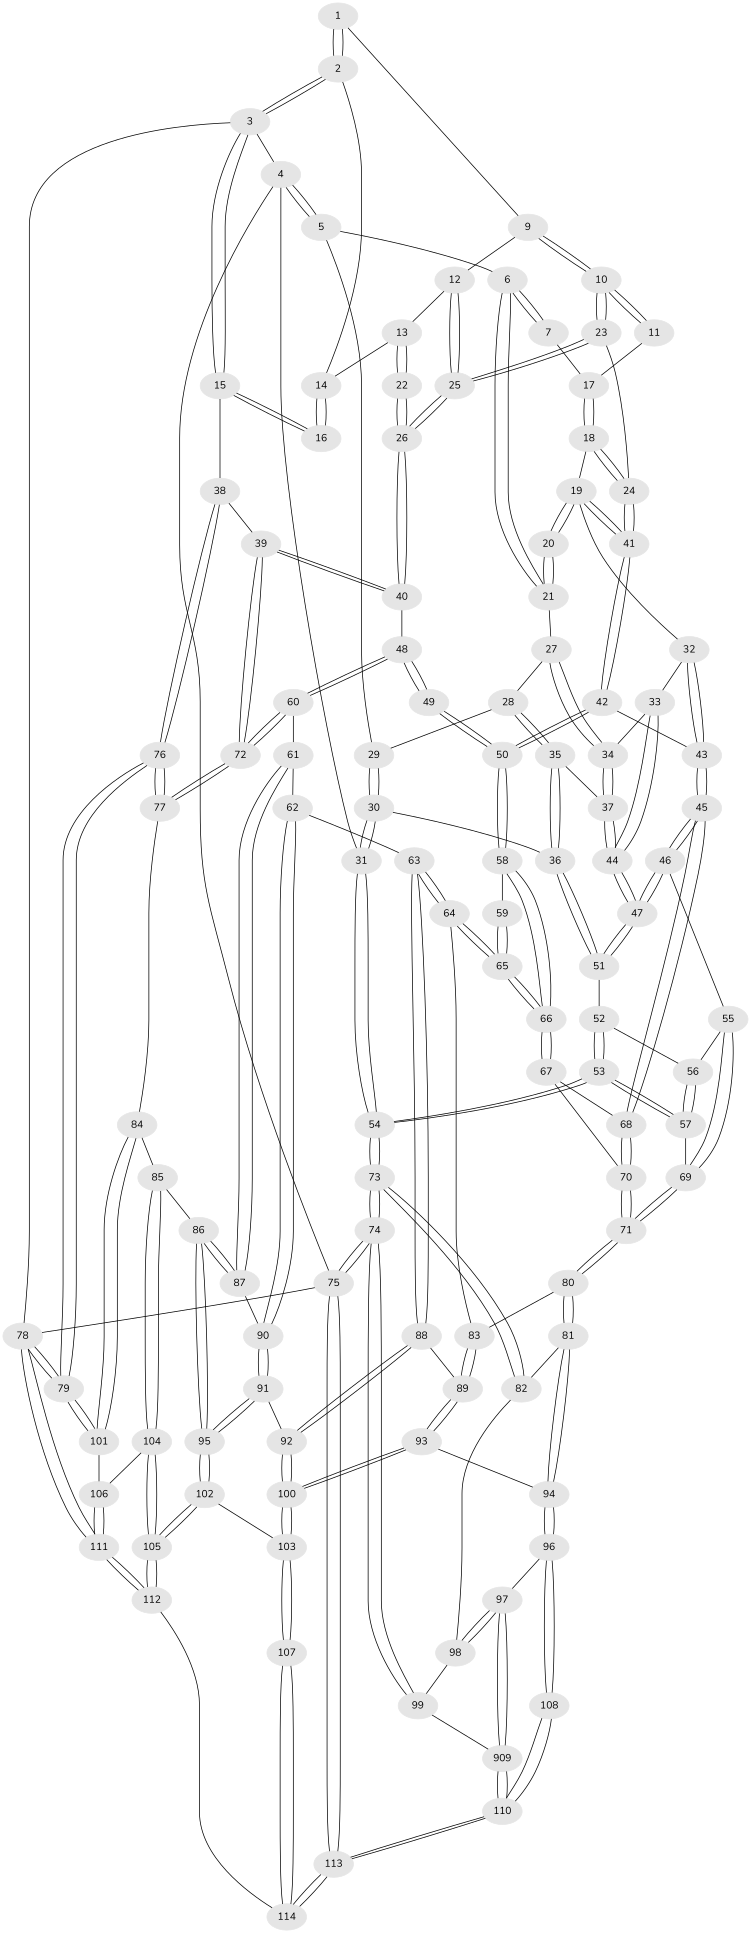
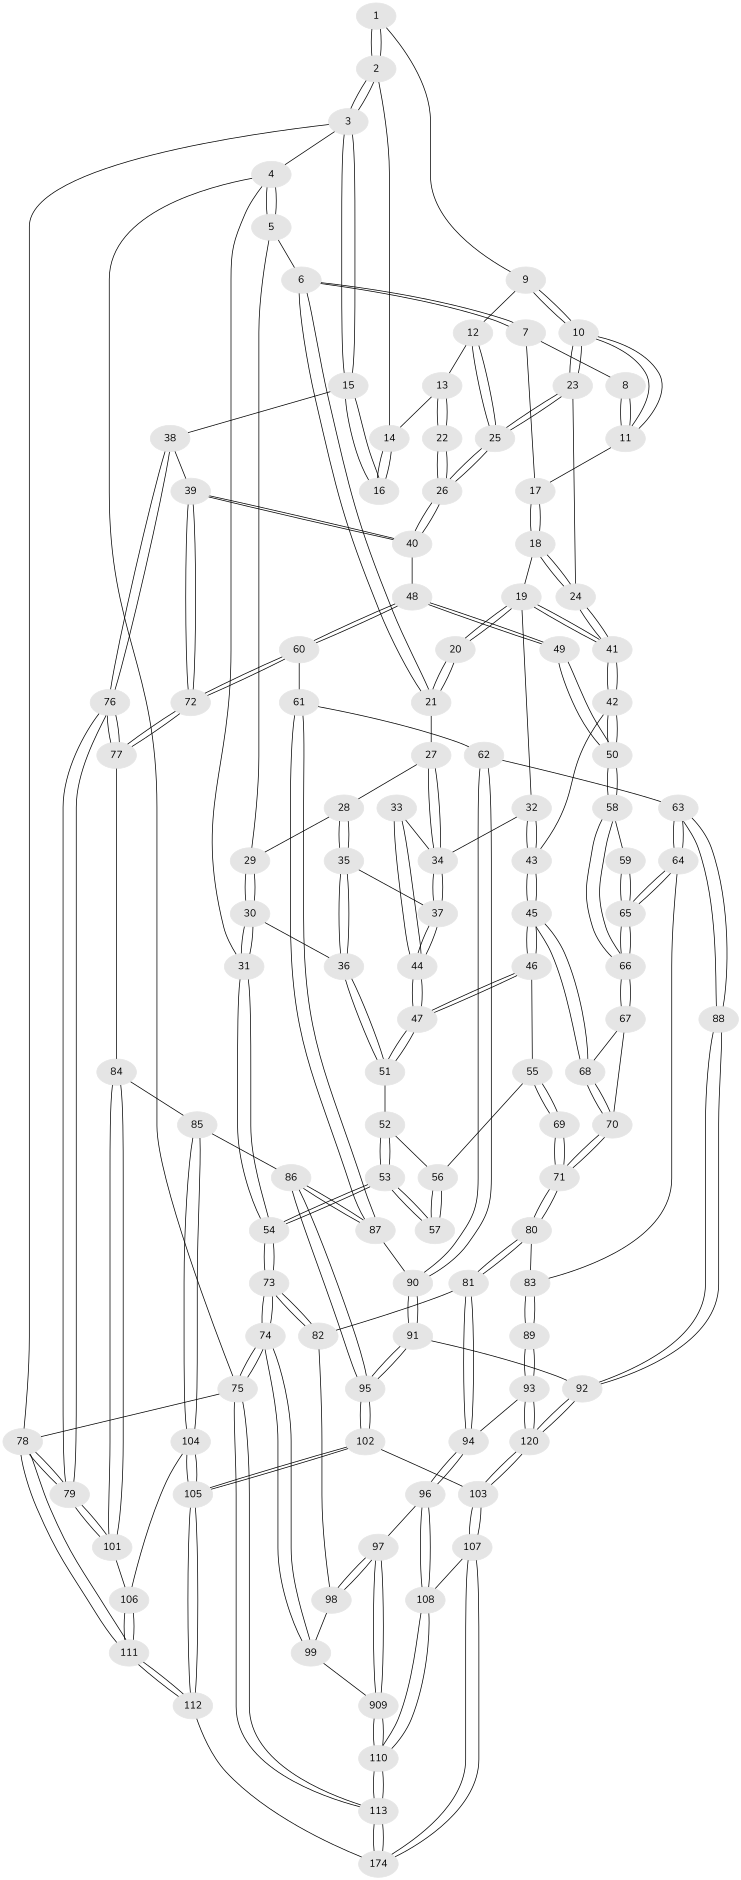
none -> (626, 386)
(672, 676) -> (485, 835)
(686, 1151) -> none
(442, 1363) -> none
(287, 1495) -> (529, 1442)
none -> (449, 1574)
(287, 1917) -> (378, 1864)
